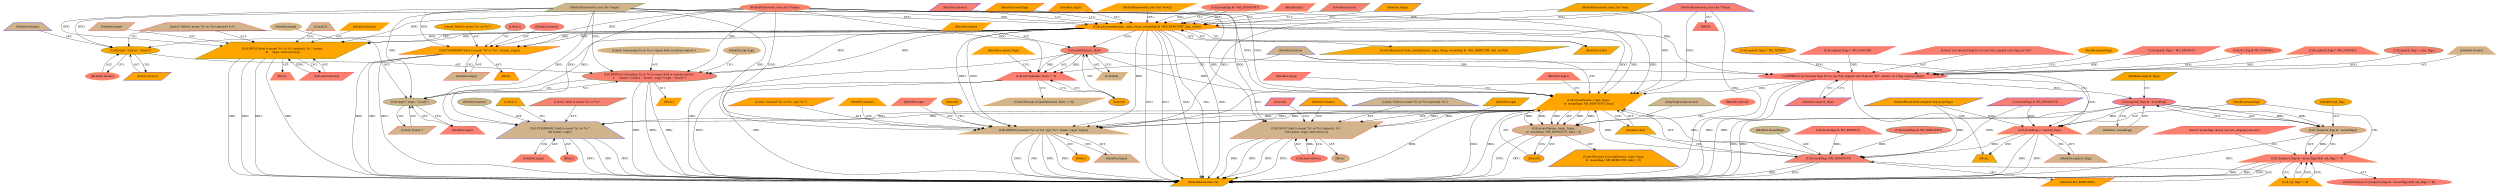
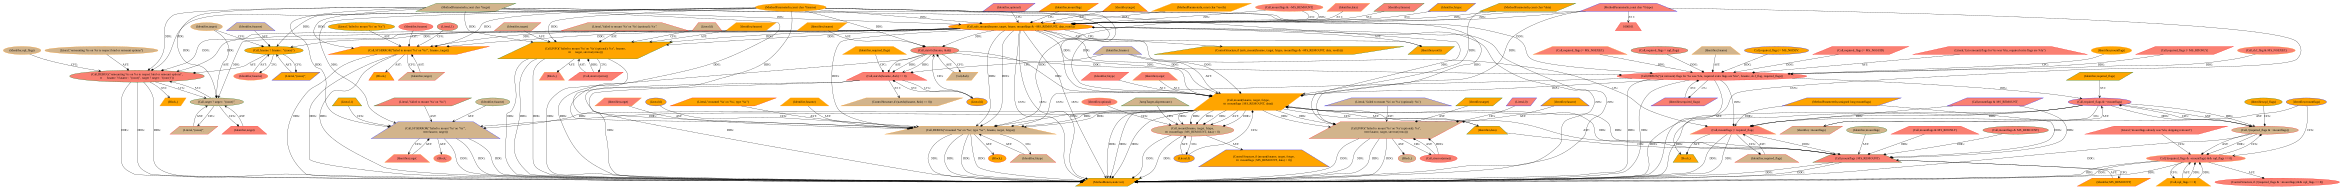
(775, 7) -> (791, 7)
(924, 29) -> (864, 27)
(2414, 50) -> (1659, 50)
(2307, 158) -> (2196, 158)
